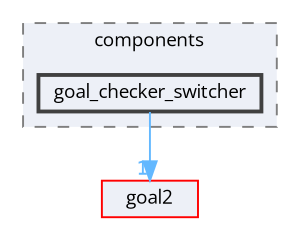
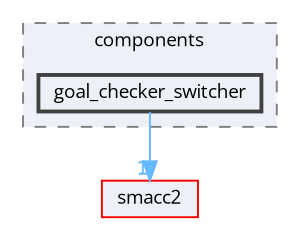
(150, 199) -> (150, 199)
